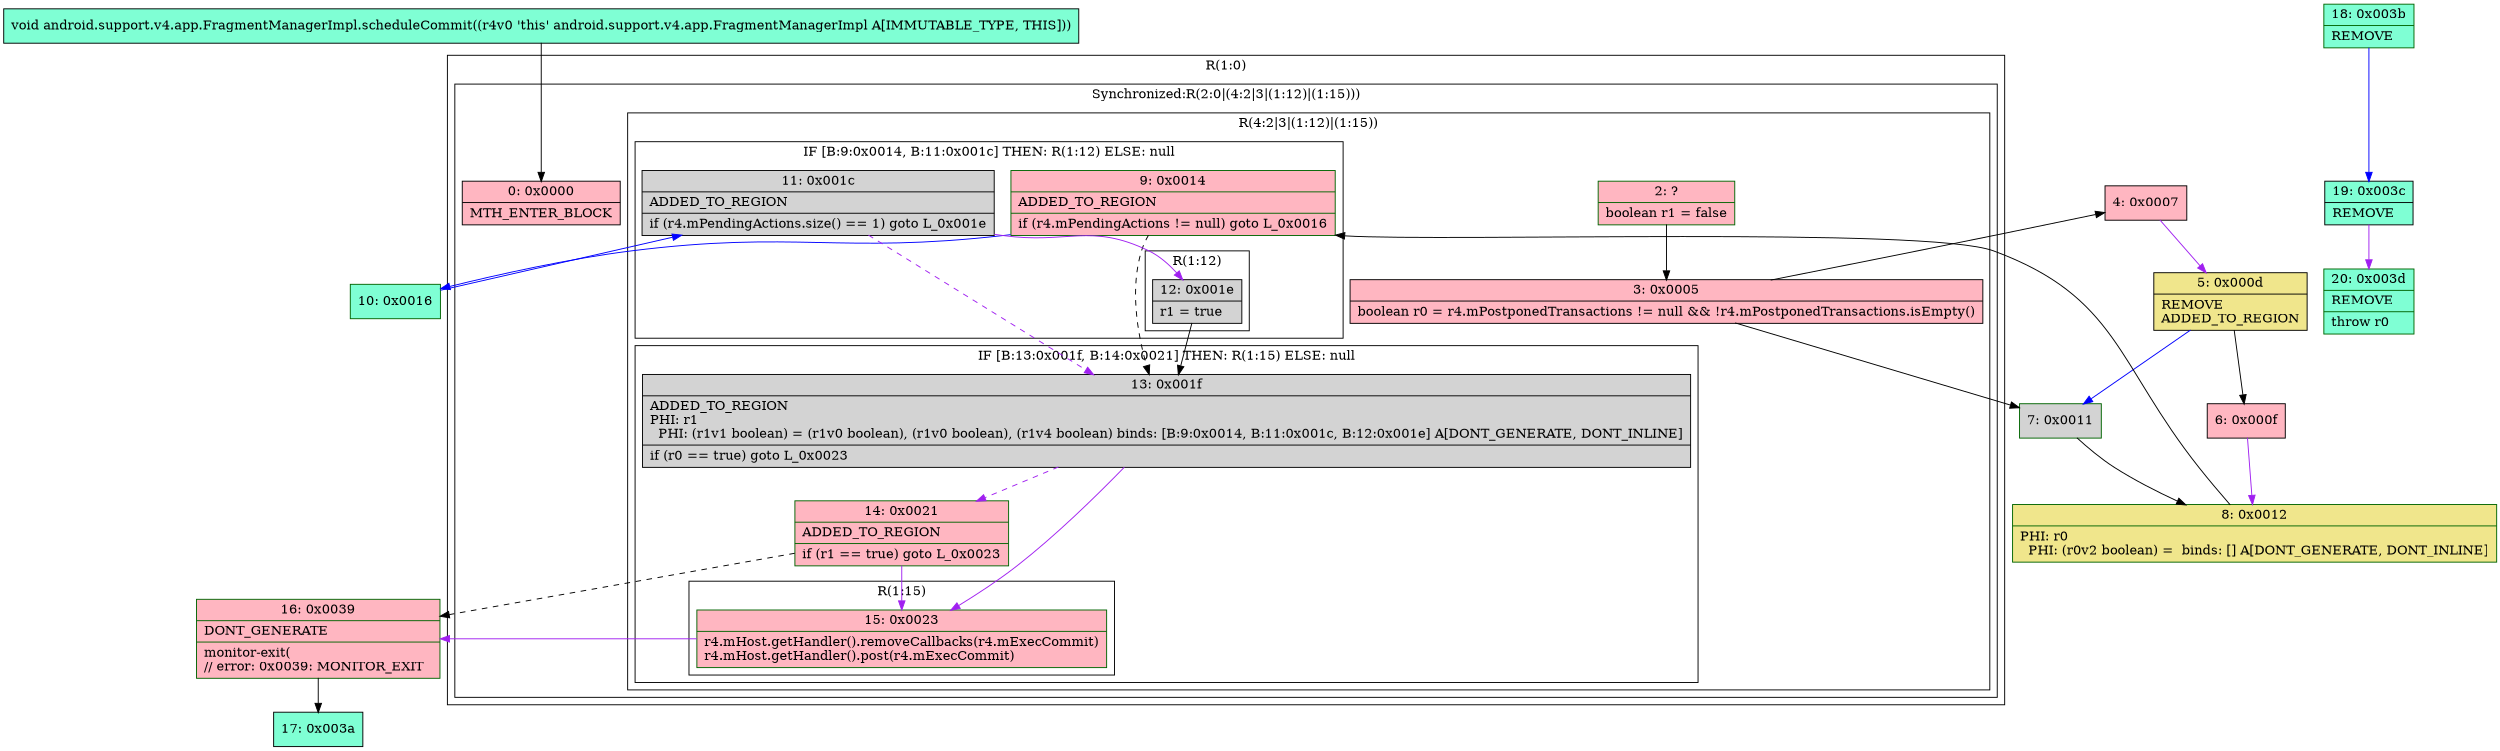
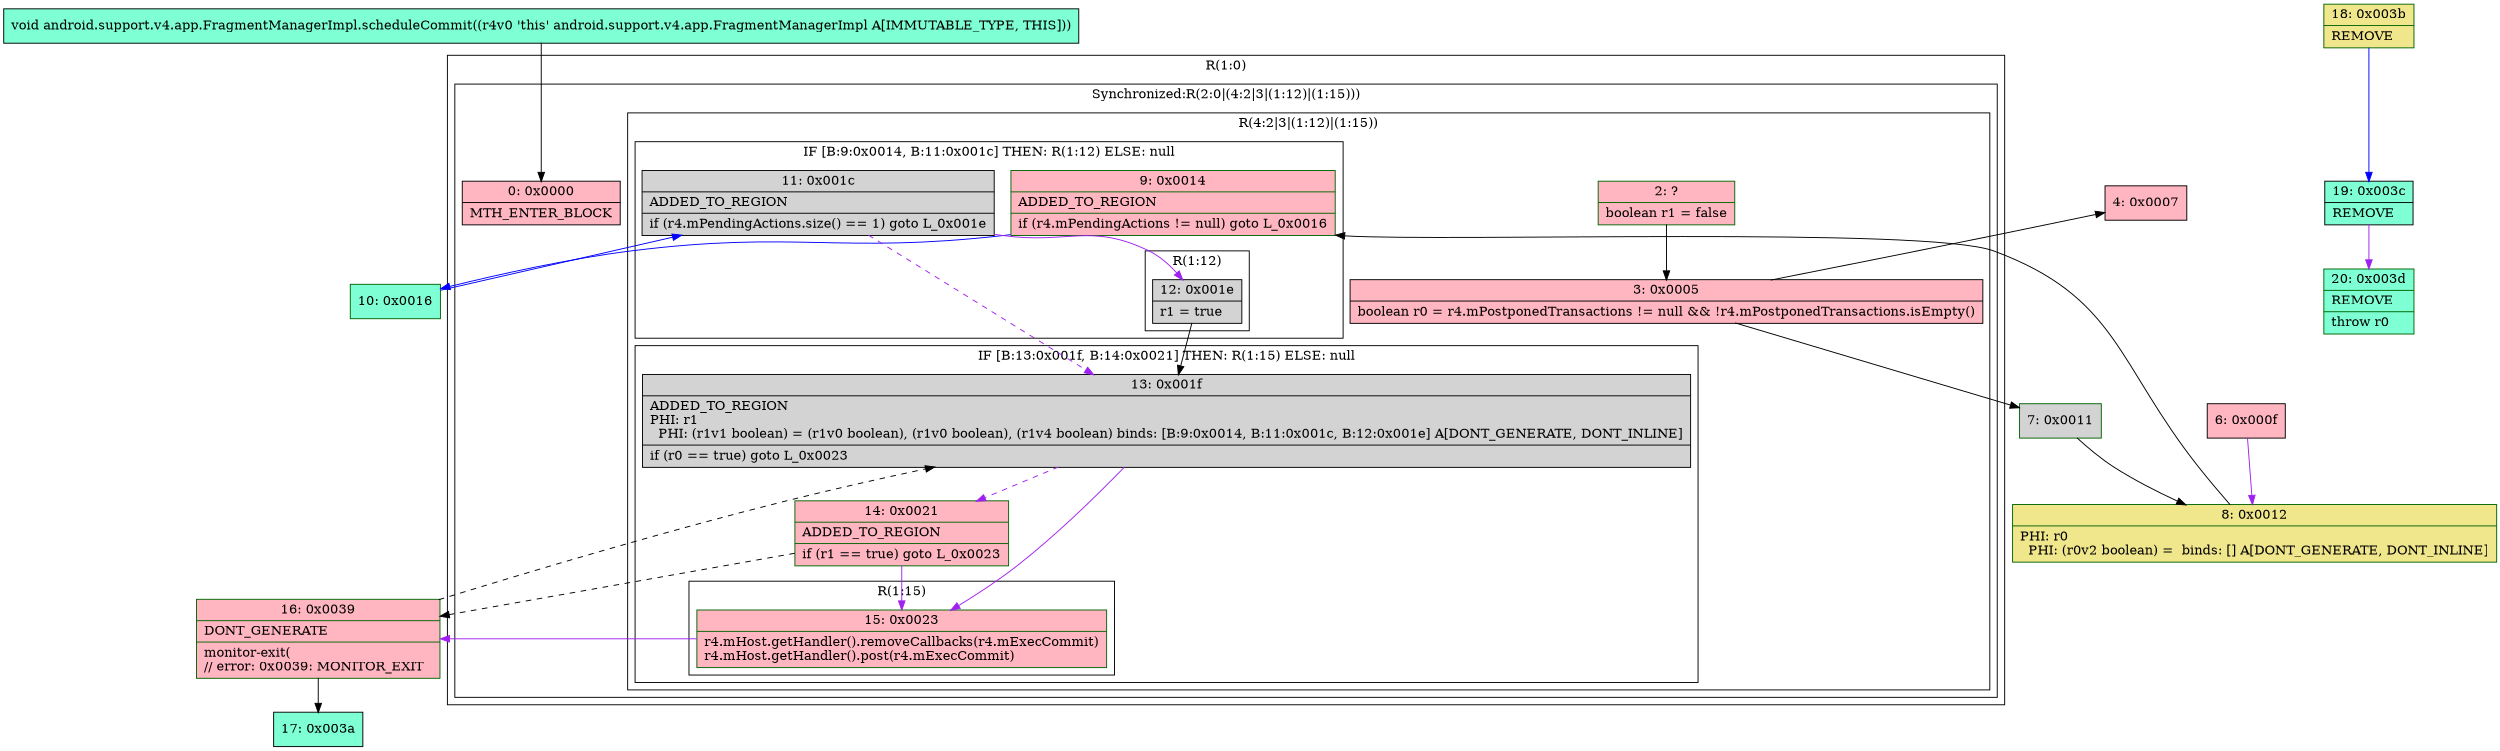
(2369, 26) -> (2369, 26)
(1136, 300) -> (681, 529)
(2230, 302) -> none
